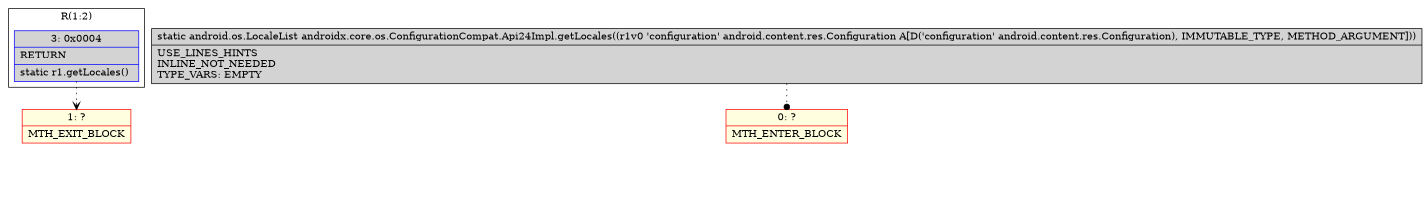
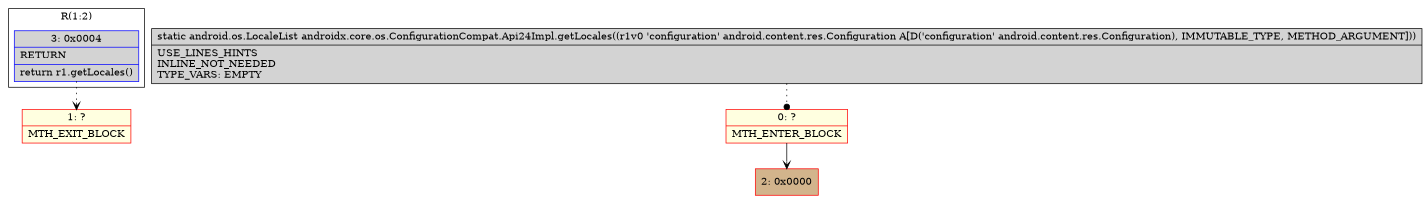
(74, 73) -> (77, 73)
none -> (787, 182)
